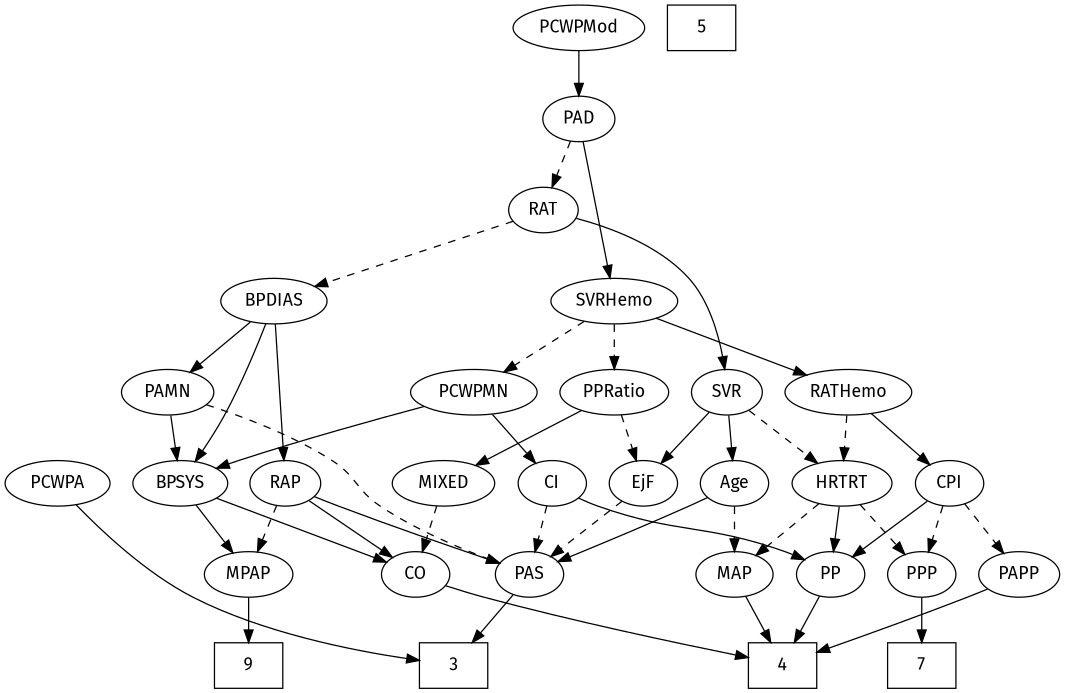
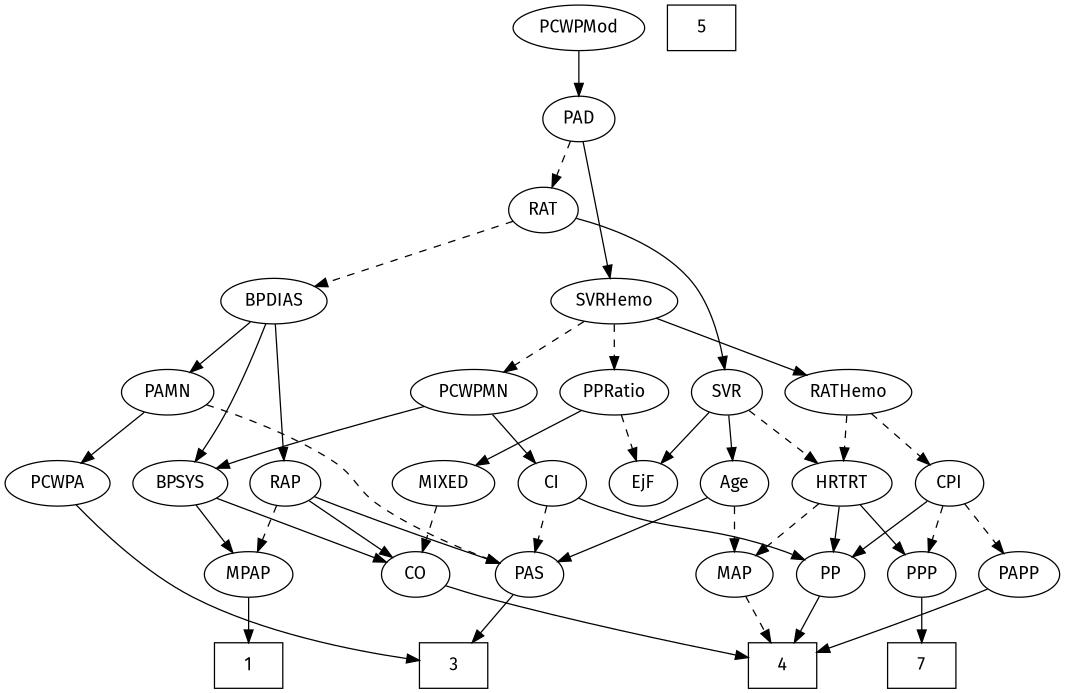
(173, 432) -> (118, 434)
(896, 435) -> (896, 435)
(592, 525) -> none
(878, 525) -> (878, 525)
(755, 614) -> (755, 614)
(249, 666) -> (249, 666)
